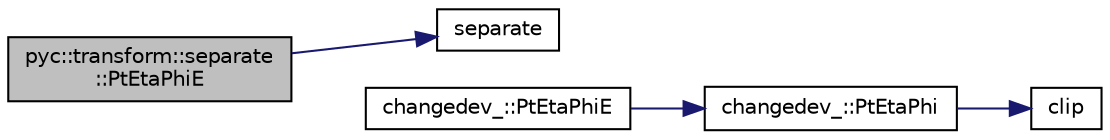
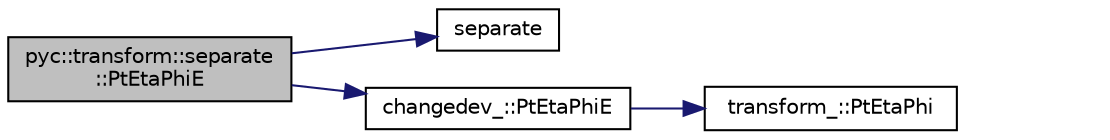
none -> (318, 88)
(831, 109) -> (831, 109)
(1066, 109) -> none
